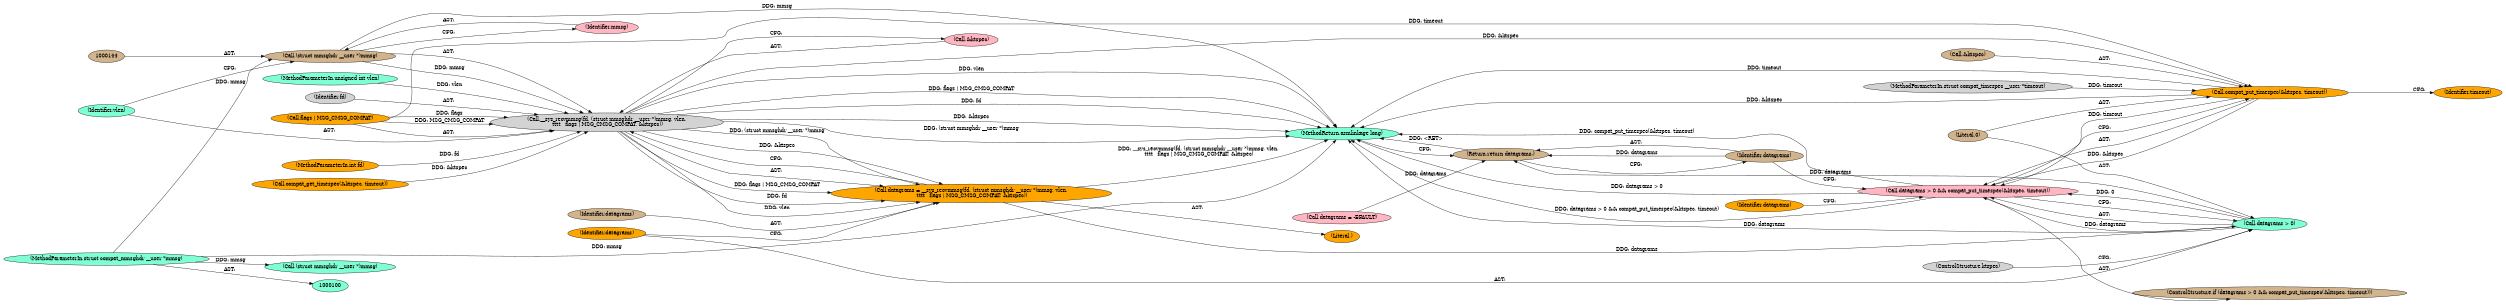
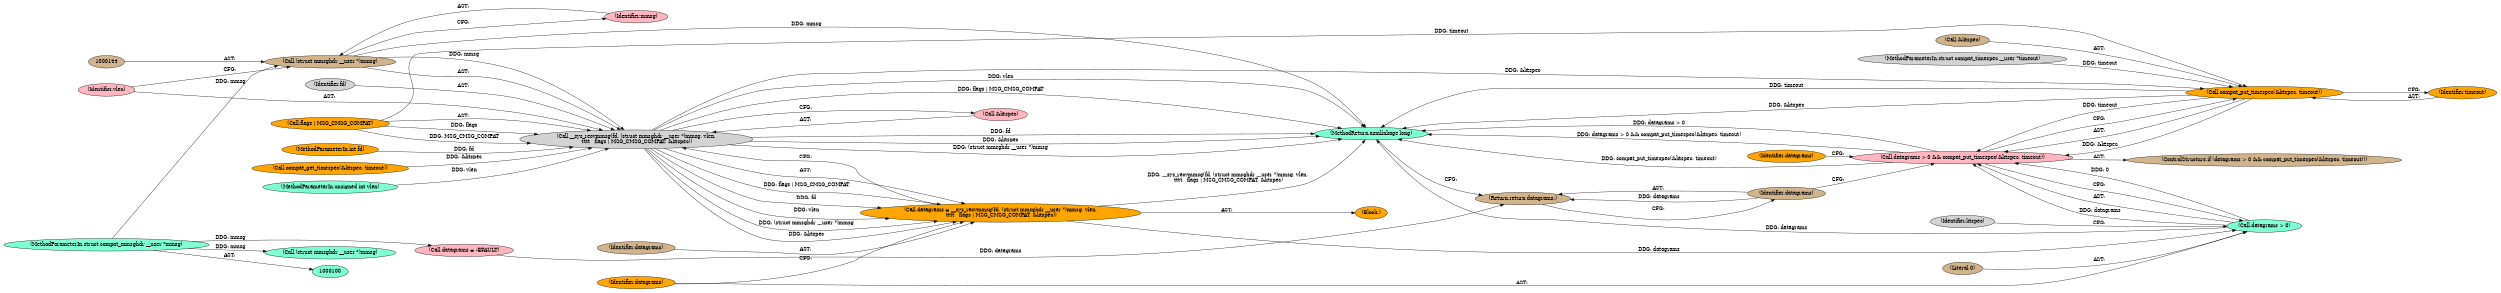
(2094, 109) -> (2377, 101)
(106, 111) -> (106, 90)
(1426, 144) -> none
(1885, 176) -> none
(1342, 236) -> (1371, 213)
(777, 246) -> (310, 240)
(1968, 267) -> (1963, 222)
